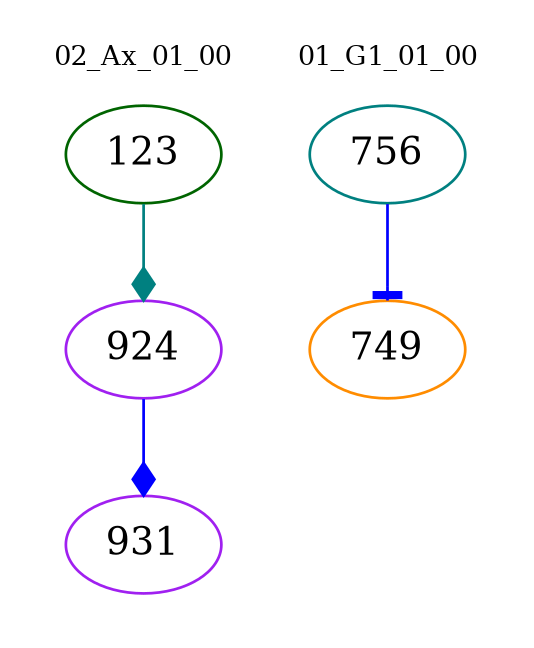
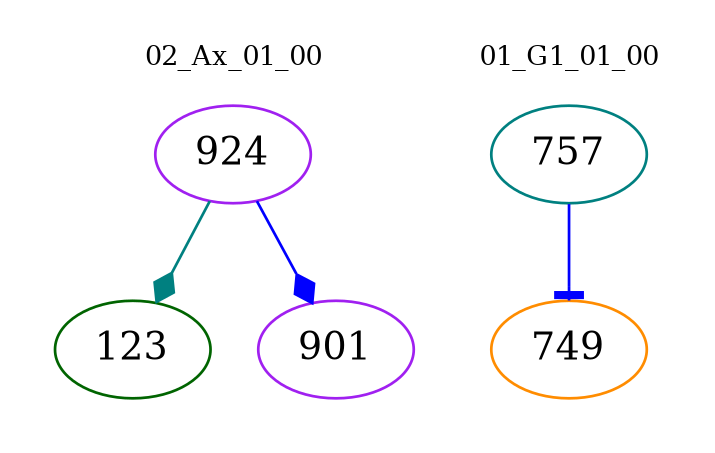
(387, 154) -> (569, 154)
(144, 236) -> (191, 237)
(144, 545) -> (336, 350)
